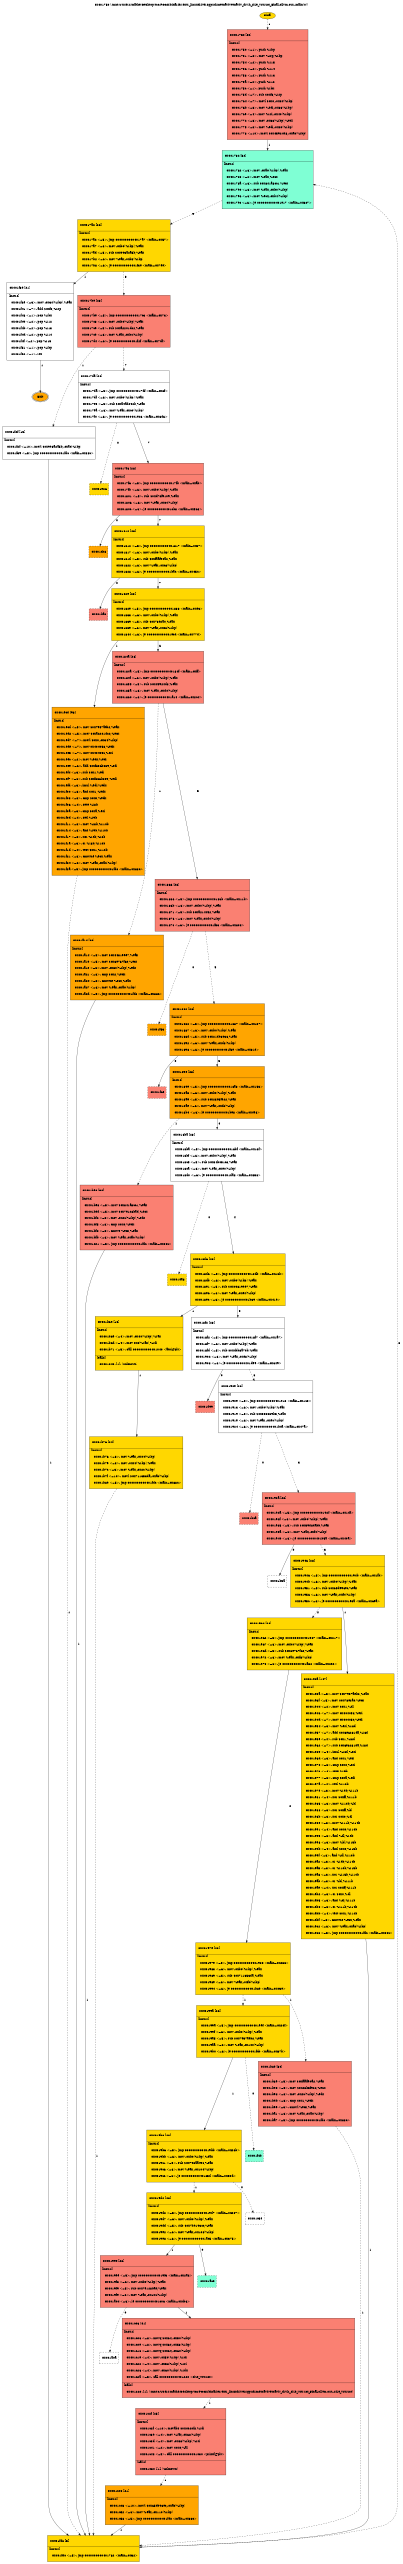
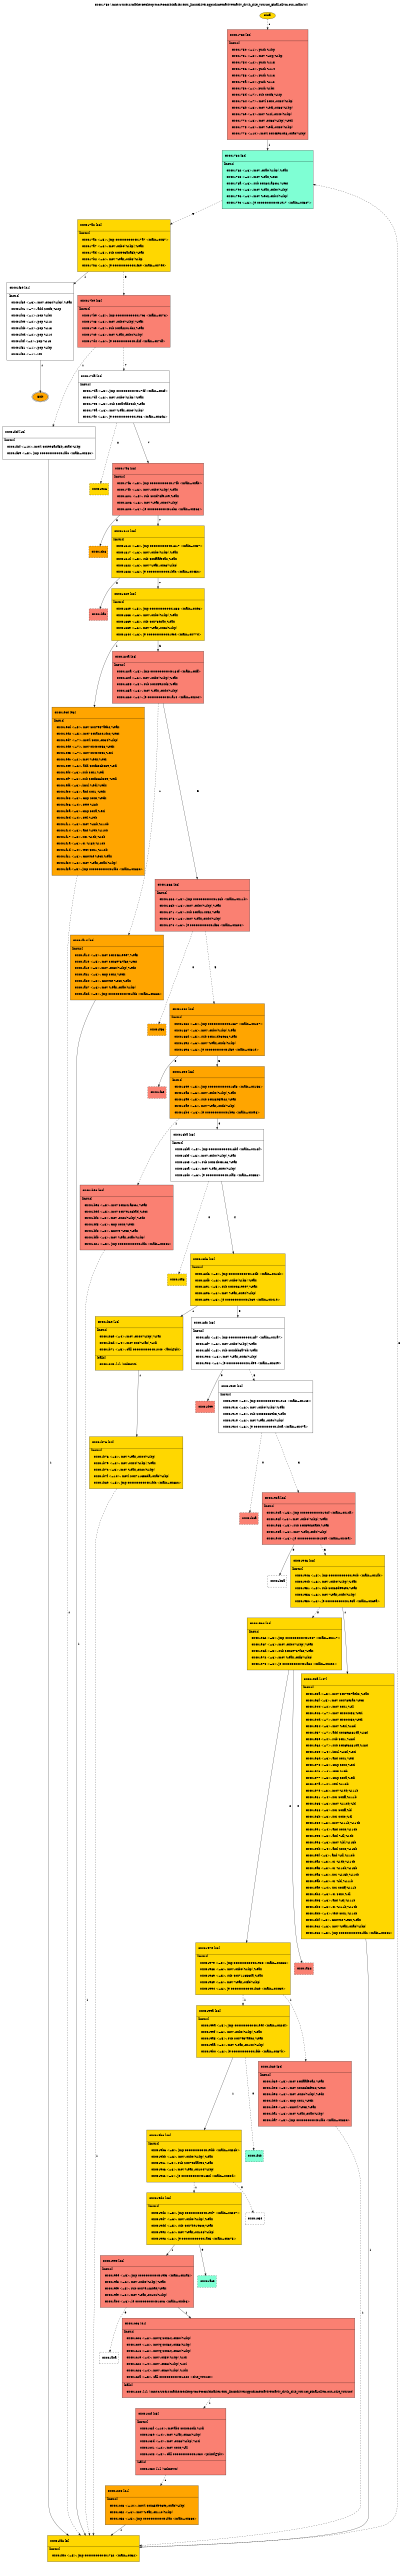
(86, 1890) -> (86, 1890)
none -> (304, 1969)
